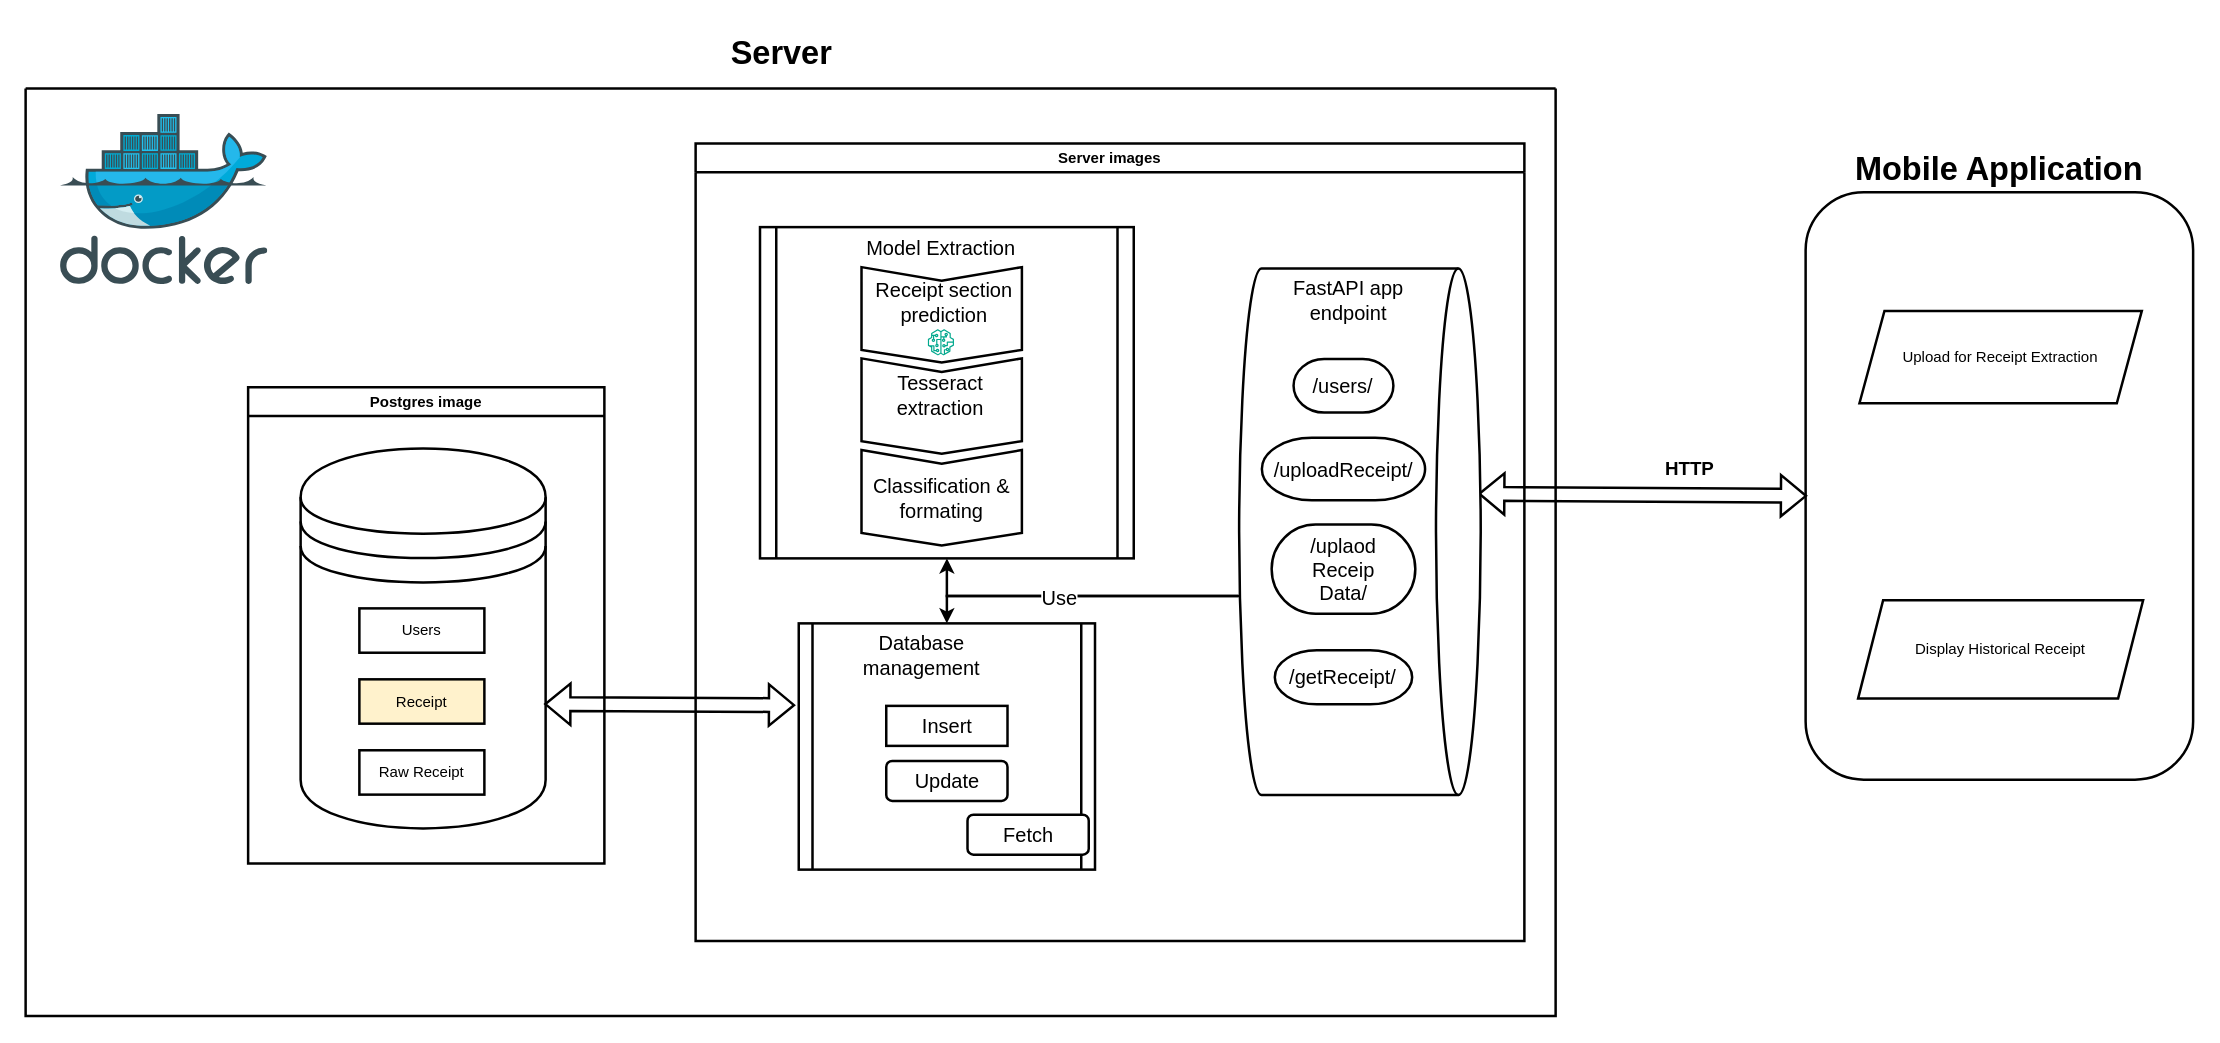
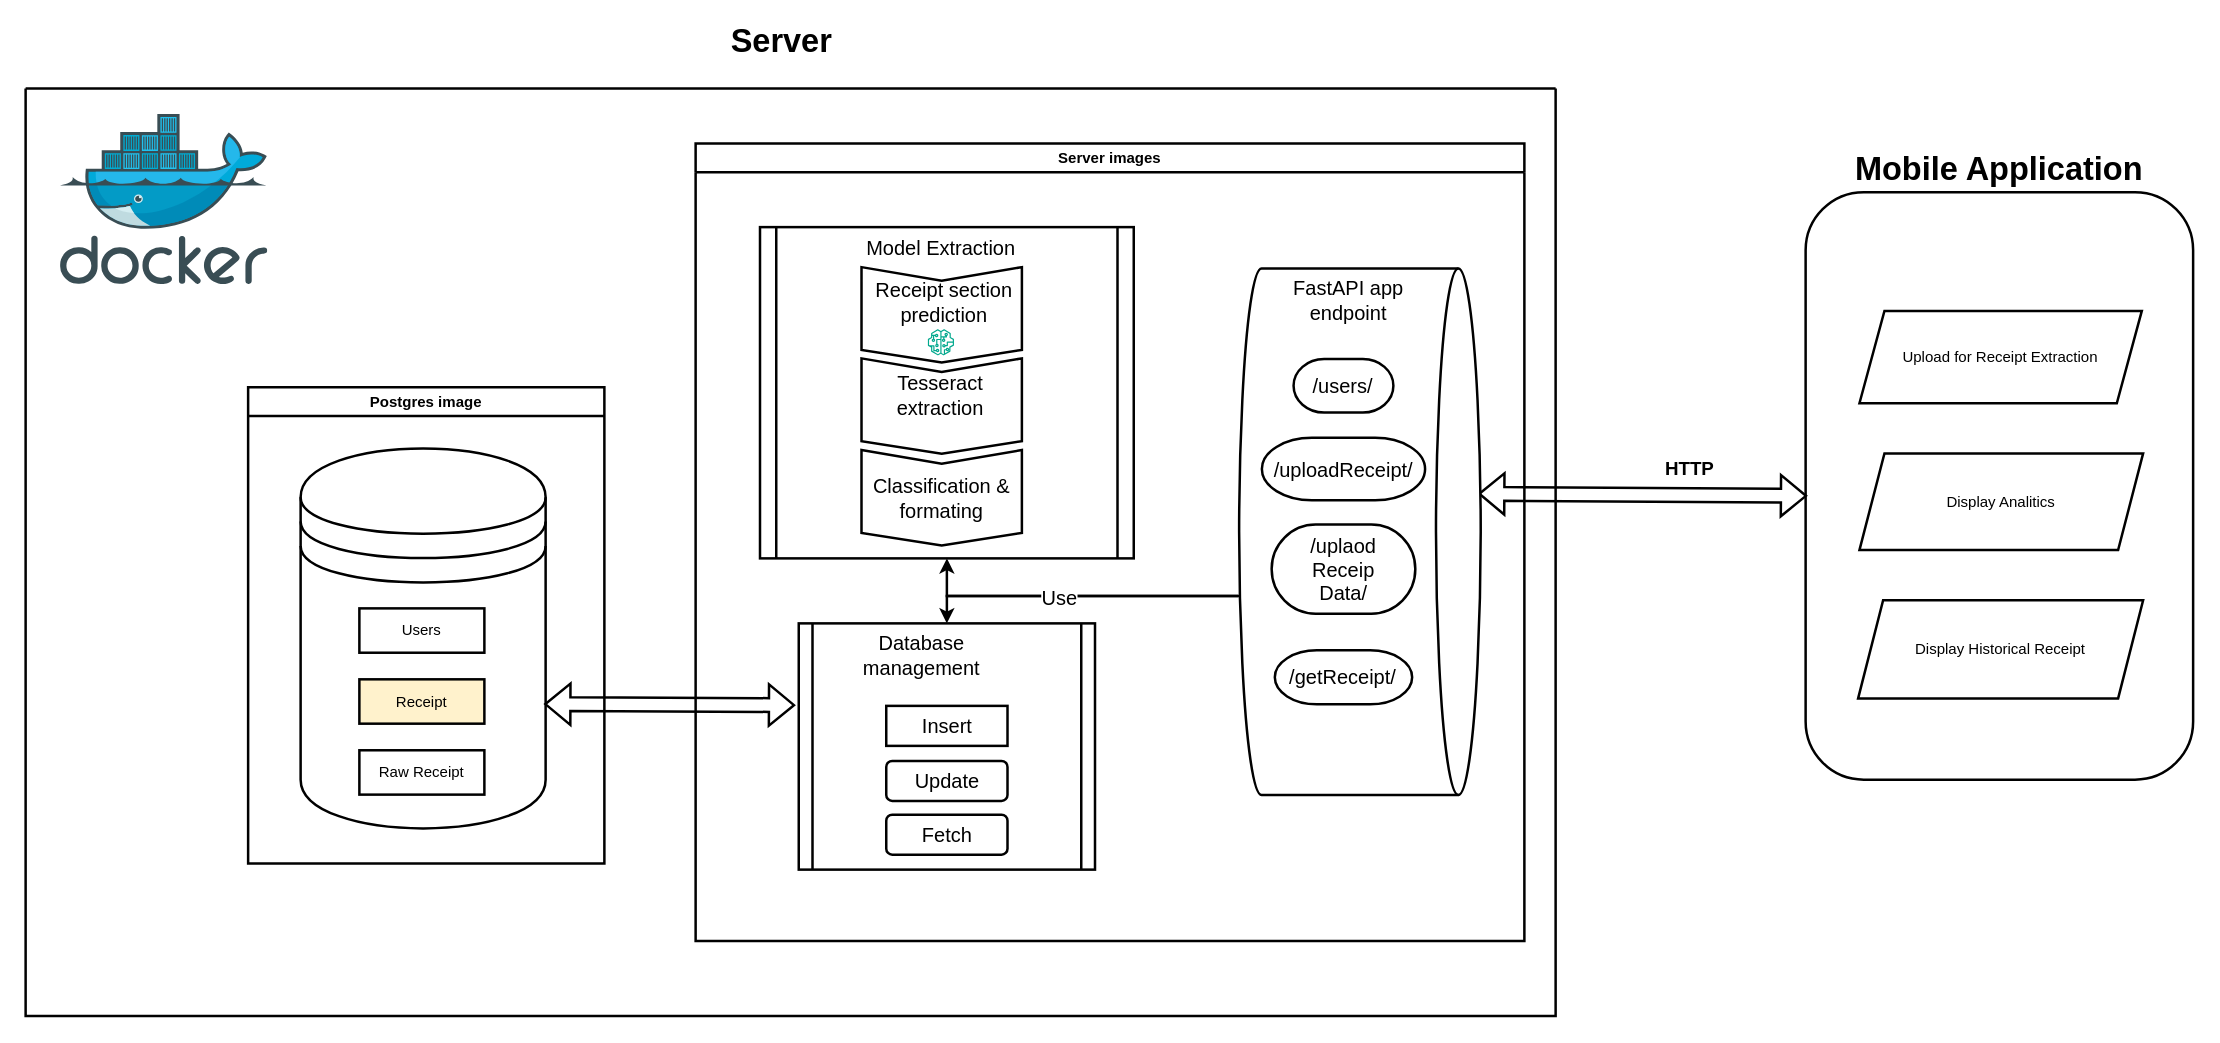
(782, 54) -> (782, 41)
none -> (2001, 501)
(1028, 834) -> (947, 834)
